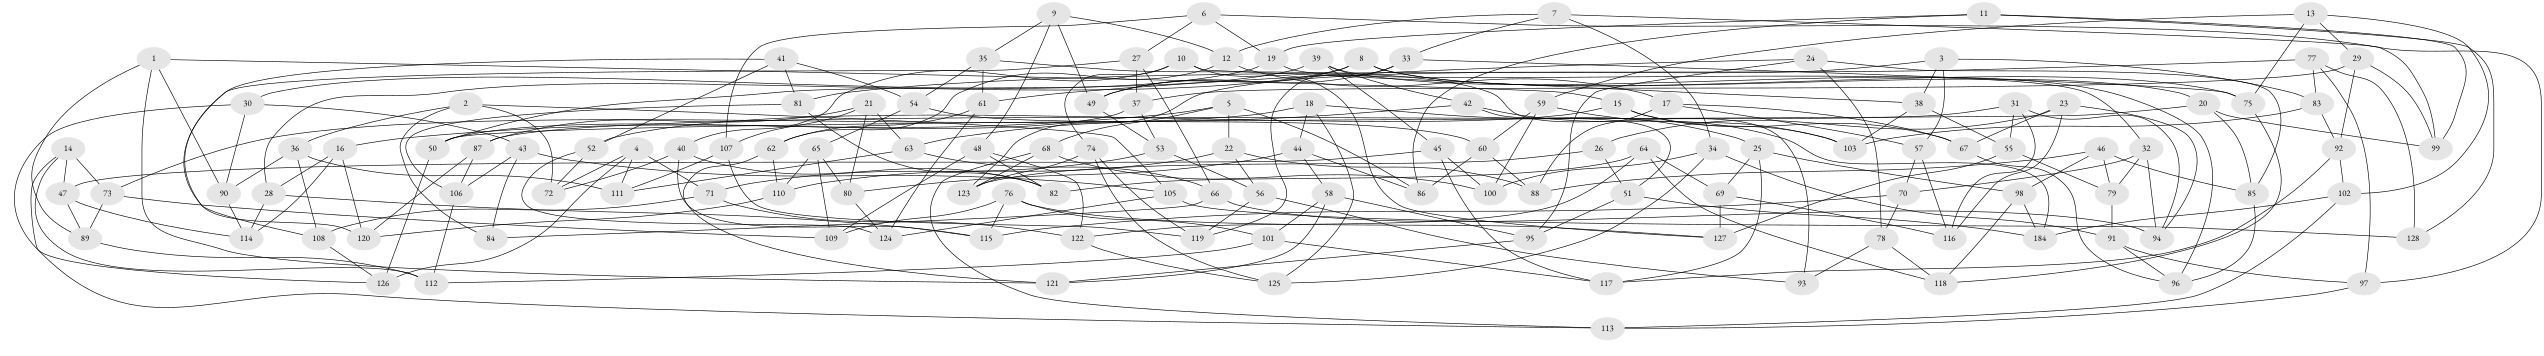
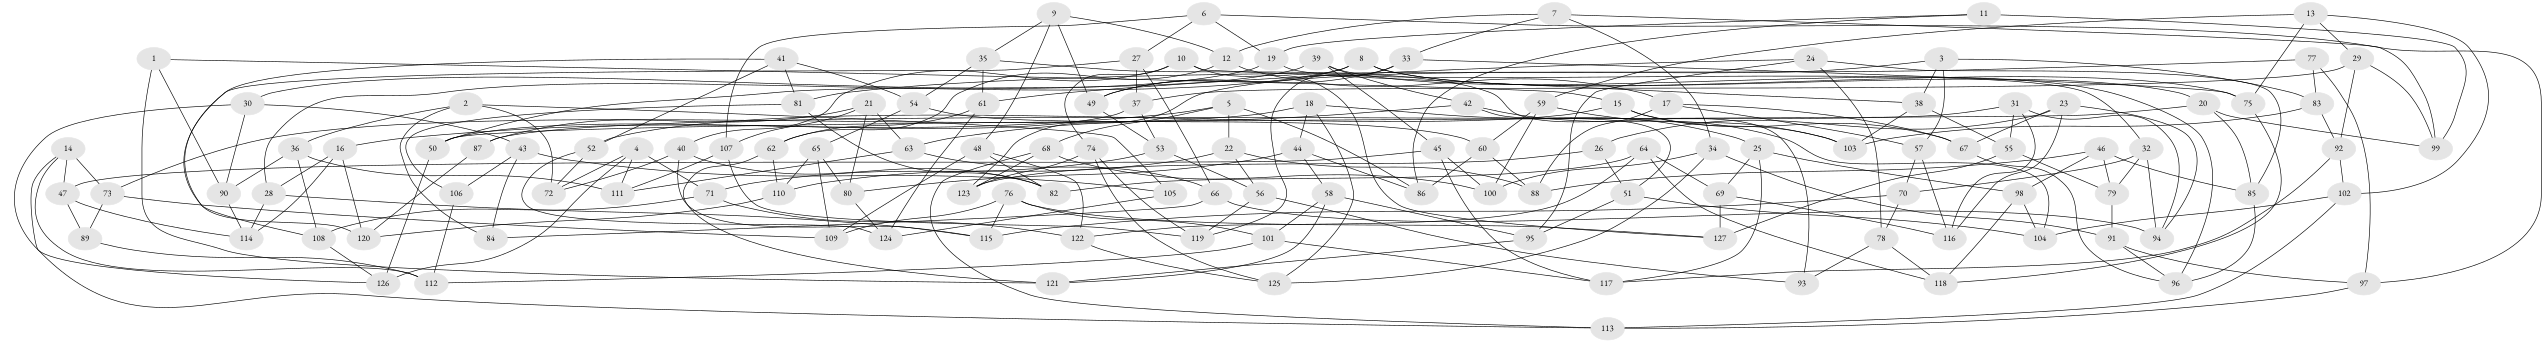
(54, 125) -> none
(467, 171) -> none
(2040, 239) -> (2040, 239)
(2413, 239) -> none
